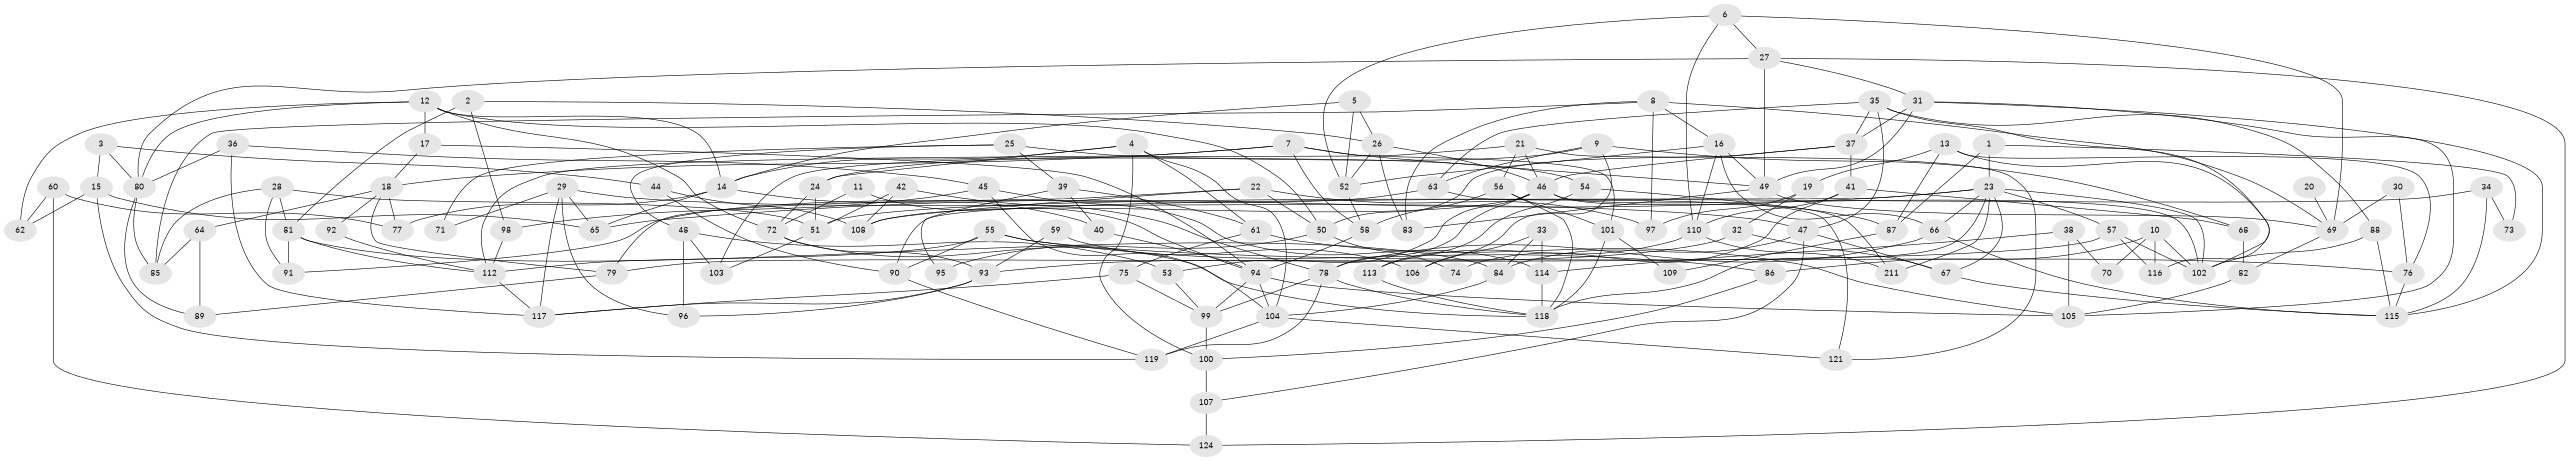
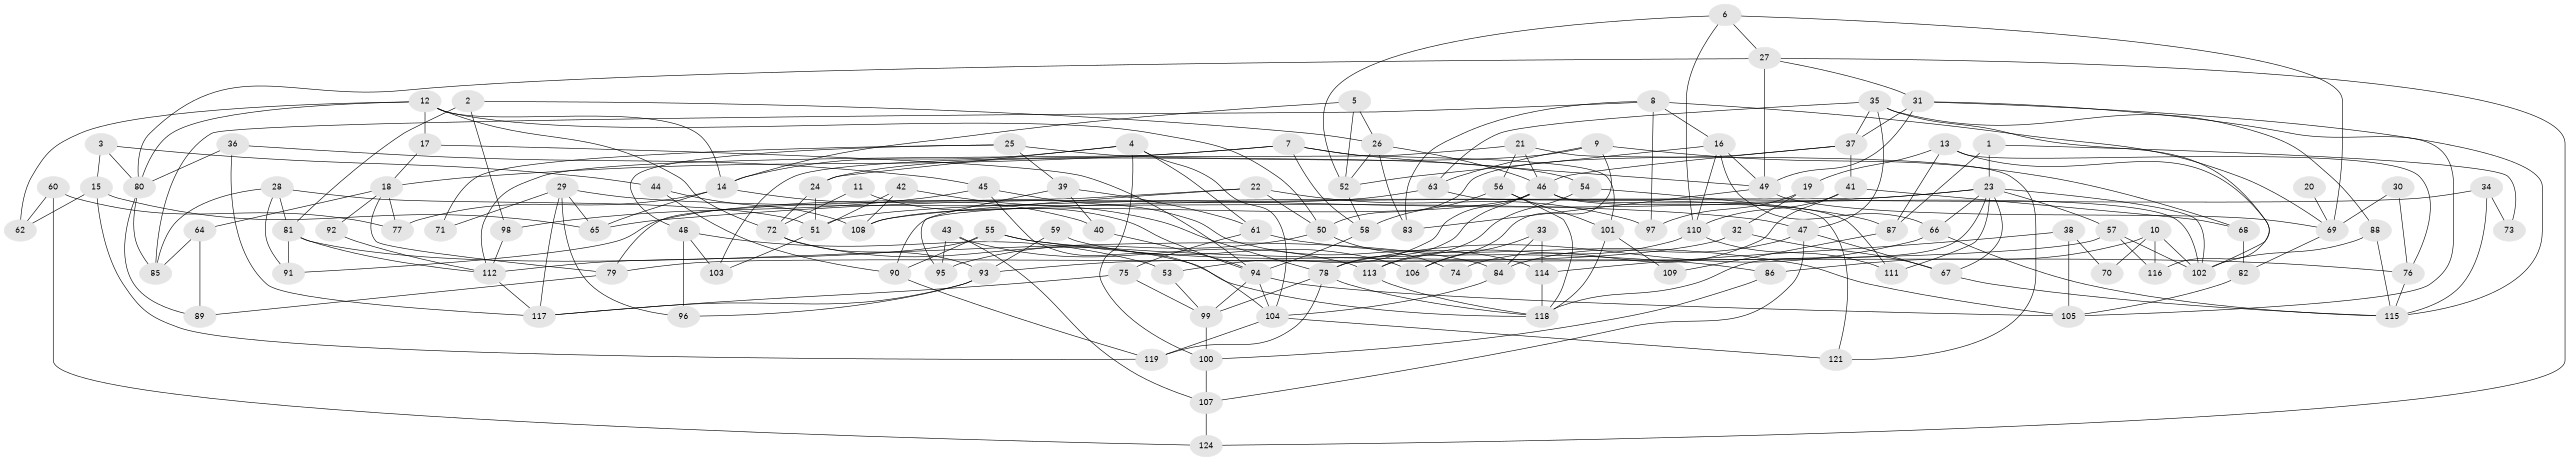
none -> (947, 230)
(1892, 274) -> (1892, 274)
